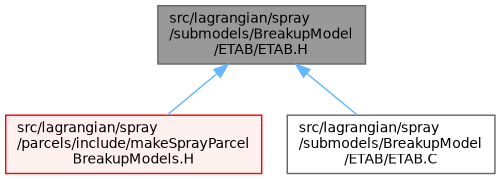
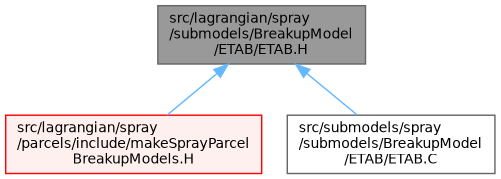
(391, 144) -> (391, 144)
